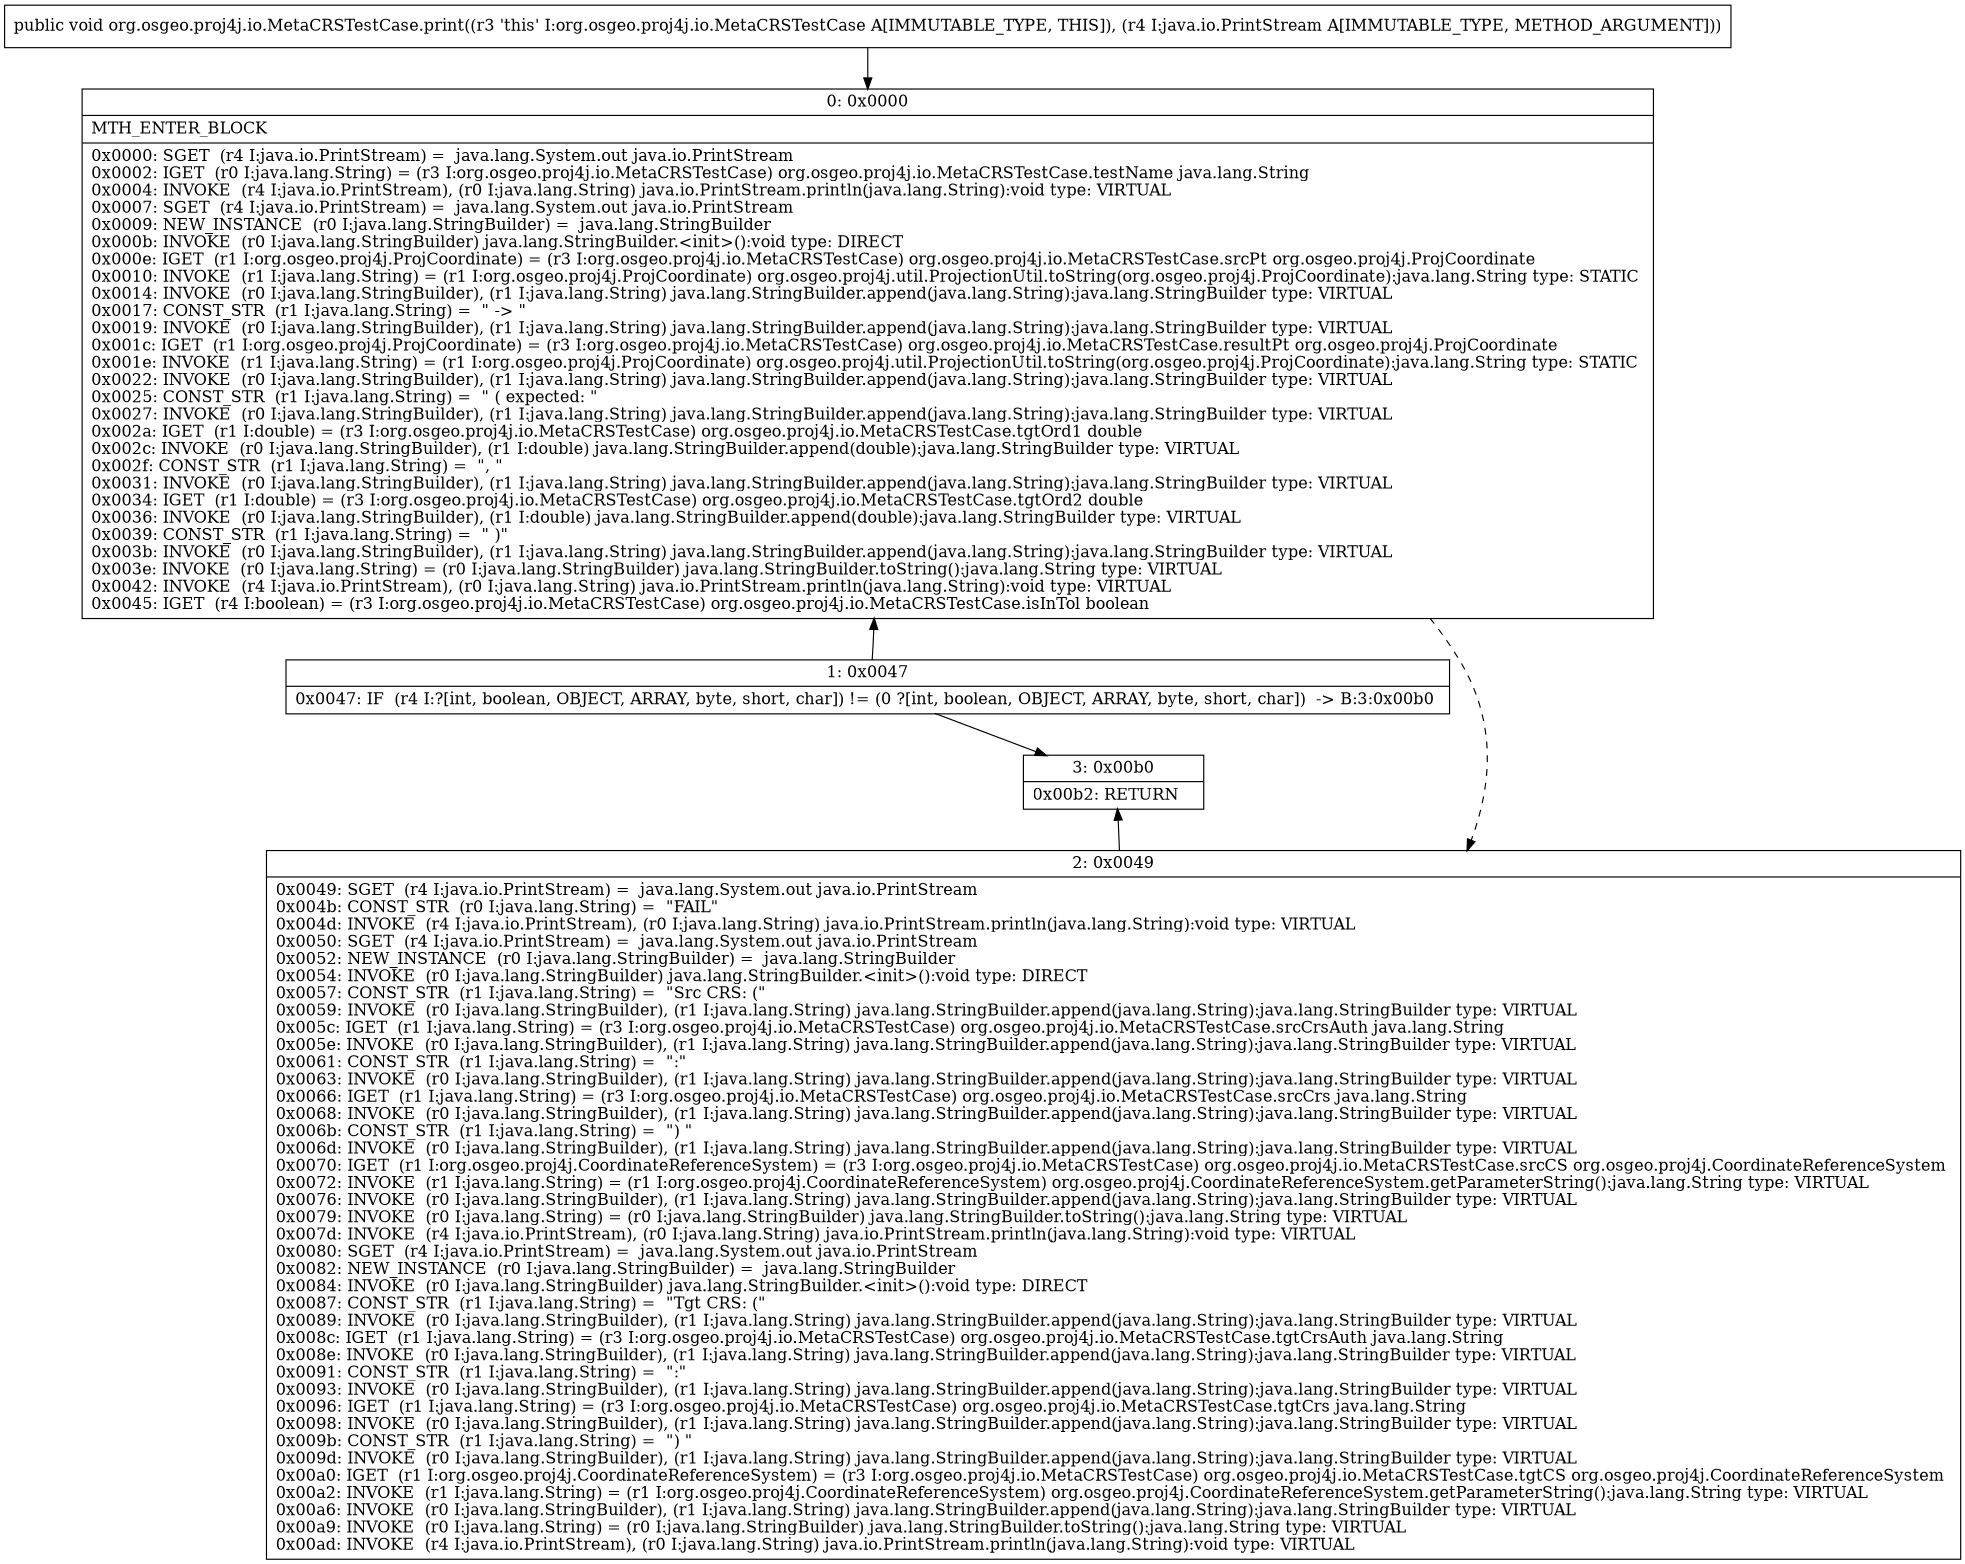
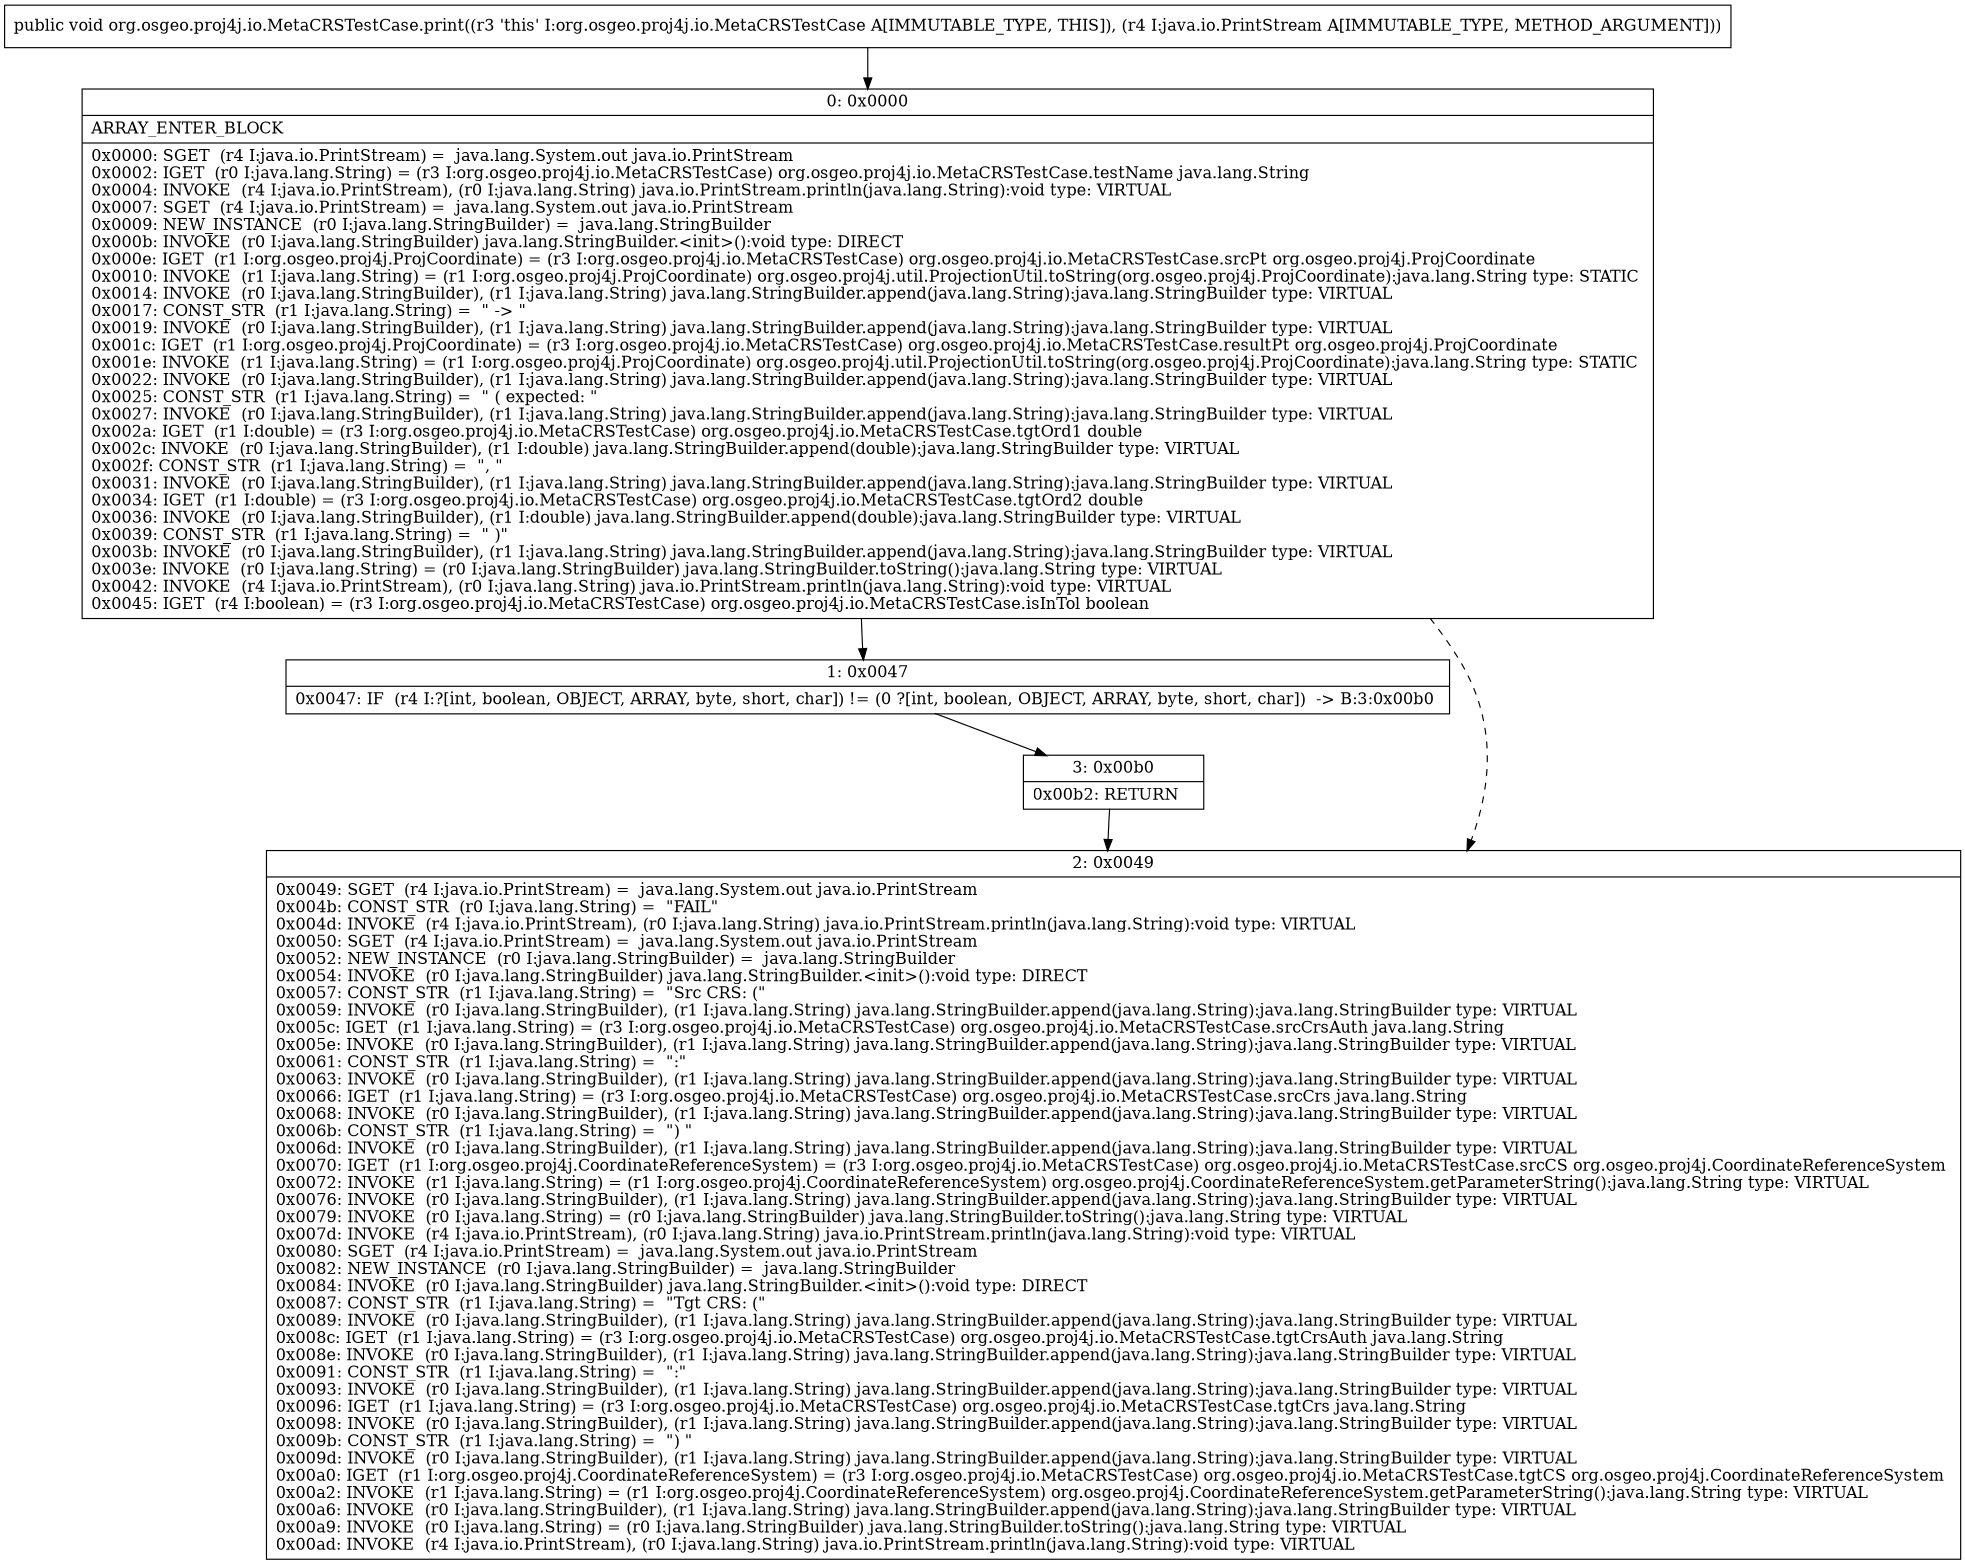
(180, 129) -> (188, 129)
(873, 645) -> (862, 633)
(1119, 836) -> (1109, 824)
